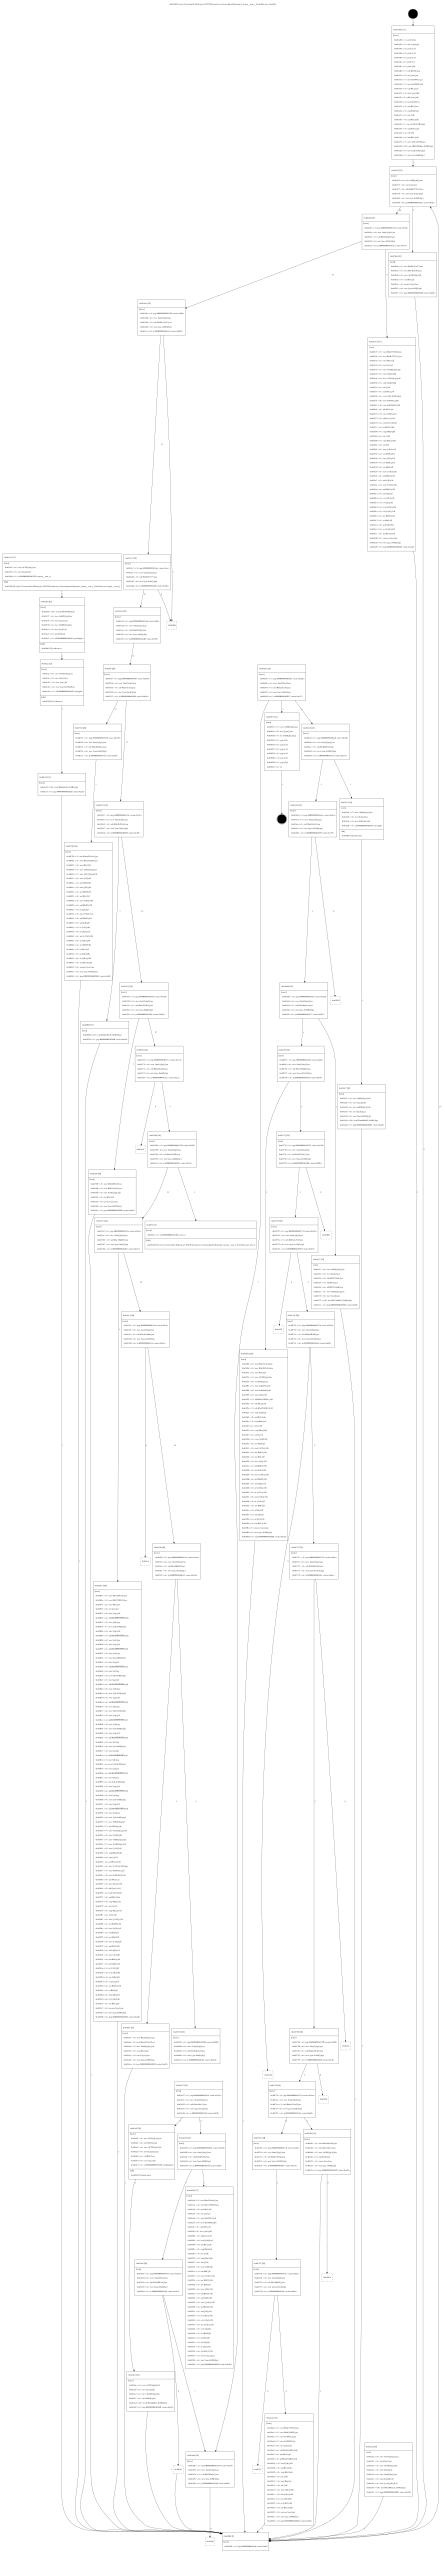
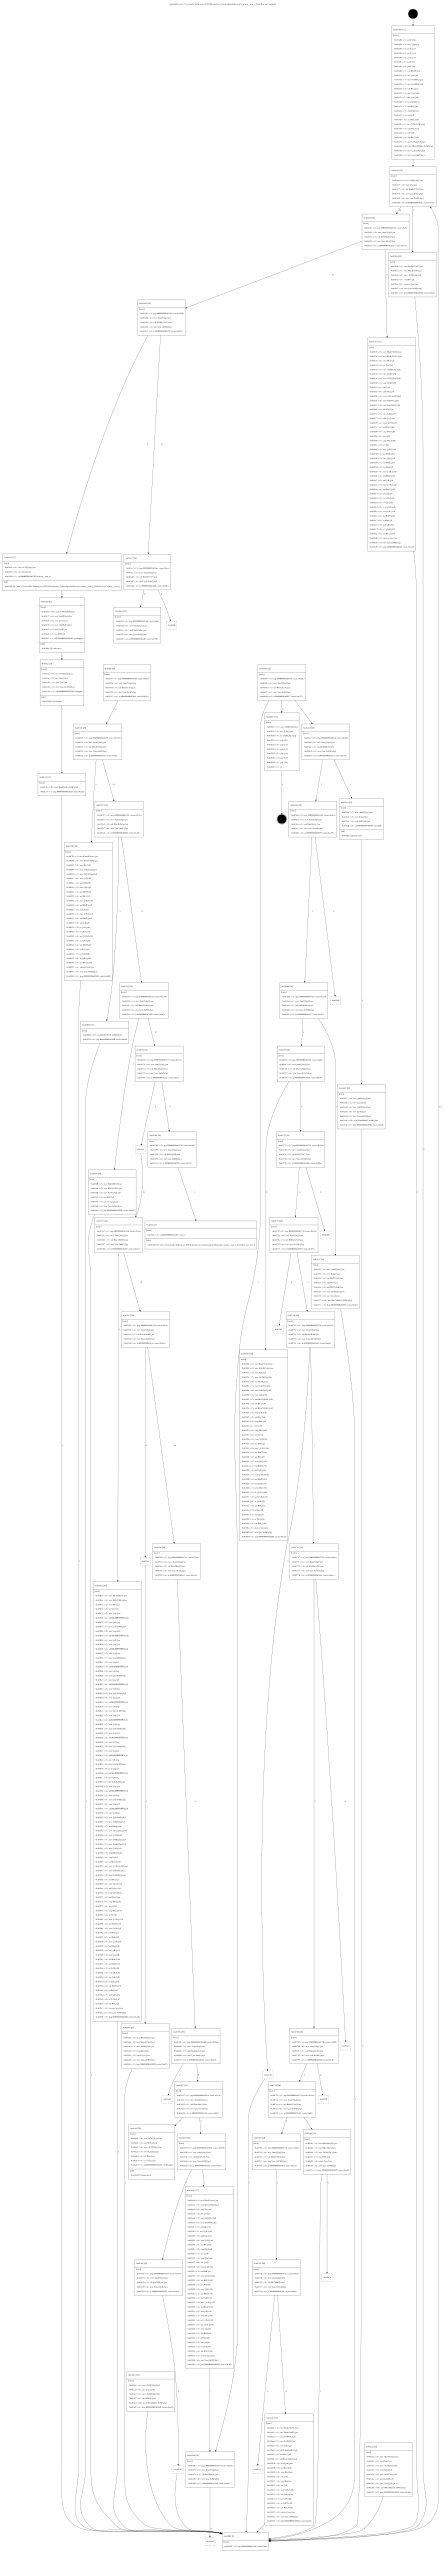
(170, 477) -> (102, 442)
(132, 653) -> none
(124, 750) -> (108, 780)
(158, 1194) -> (142, 1185)
(162, 1801) -> (145, 1794)
(243, 2036) -> (248, 2303)
none -> (197, 2072)
none -> (167, 2099)
(129, 2274) -> none
(184, 2373) -> (210, 2409)
